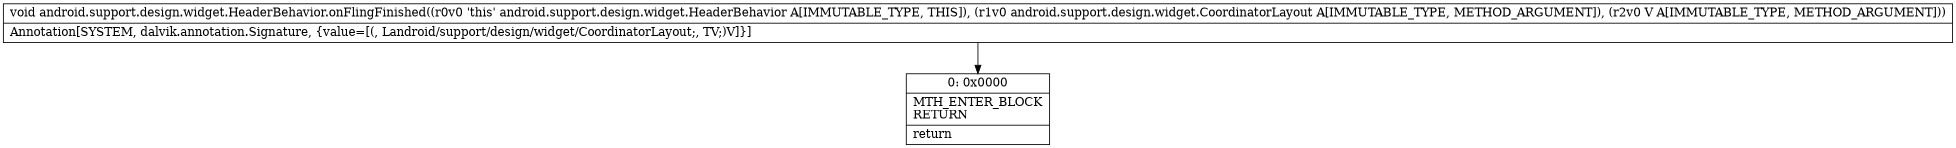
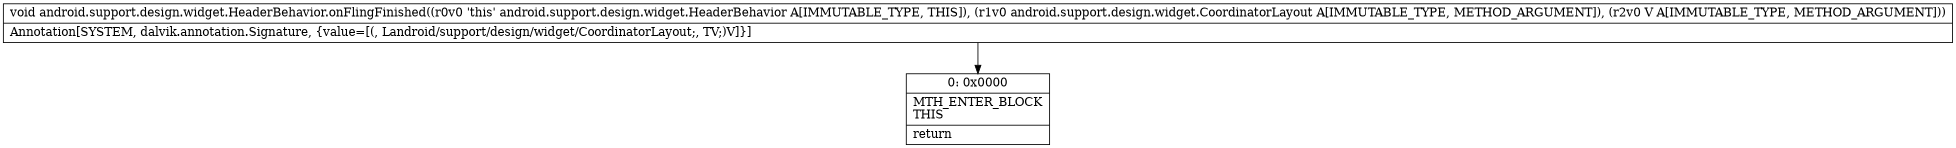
(940, 115) -> (929, 115)
